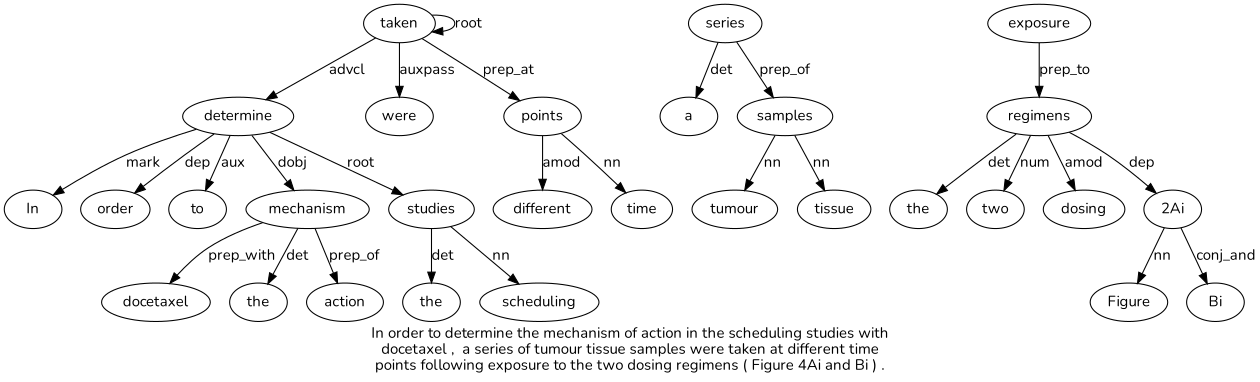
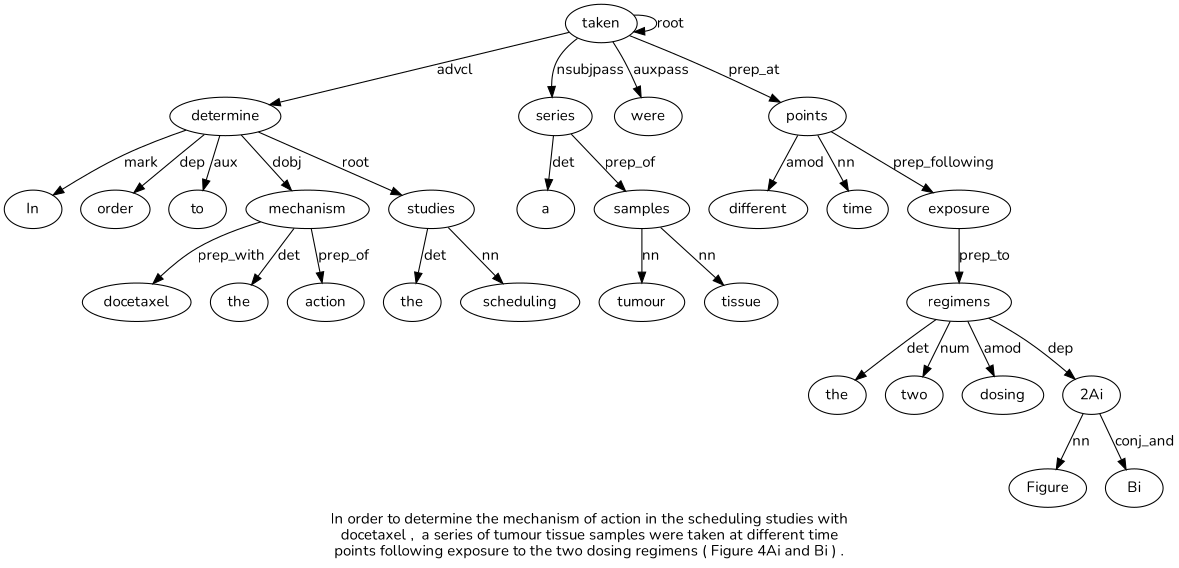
none -> (558, 59)
none -> (877, 159)
